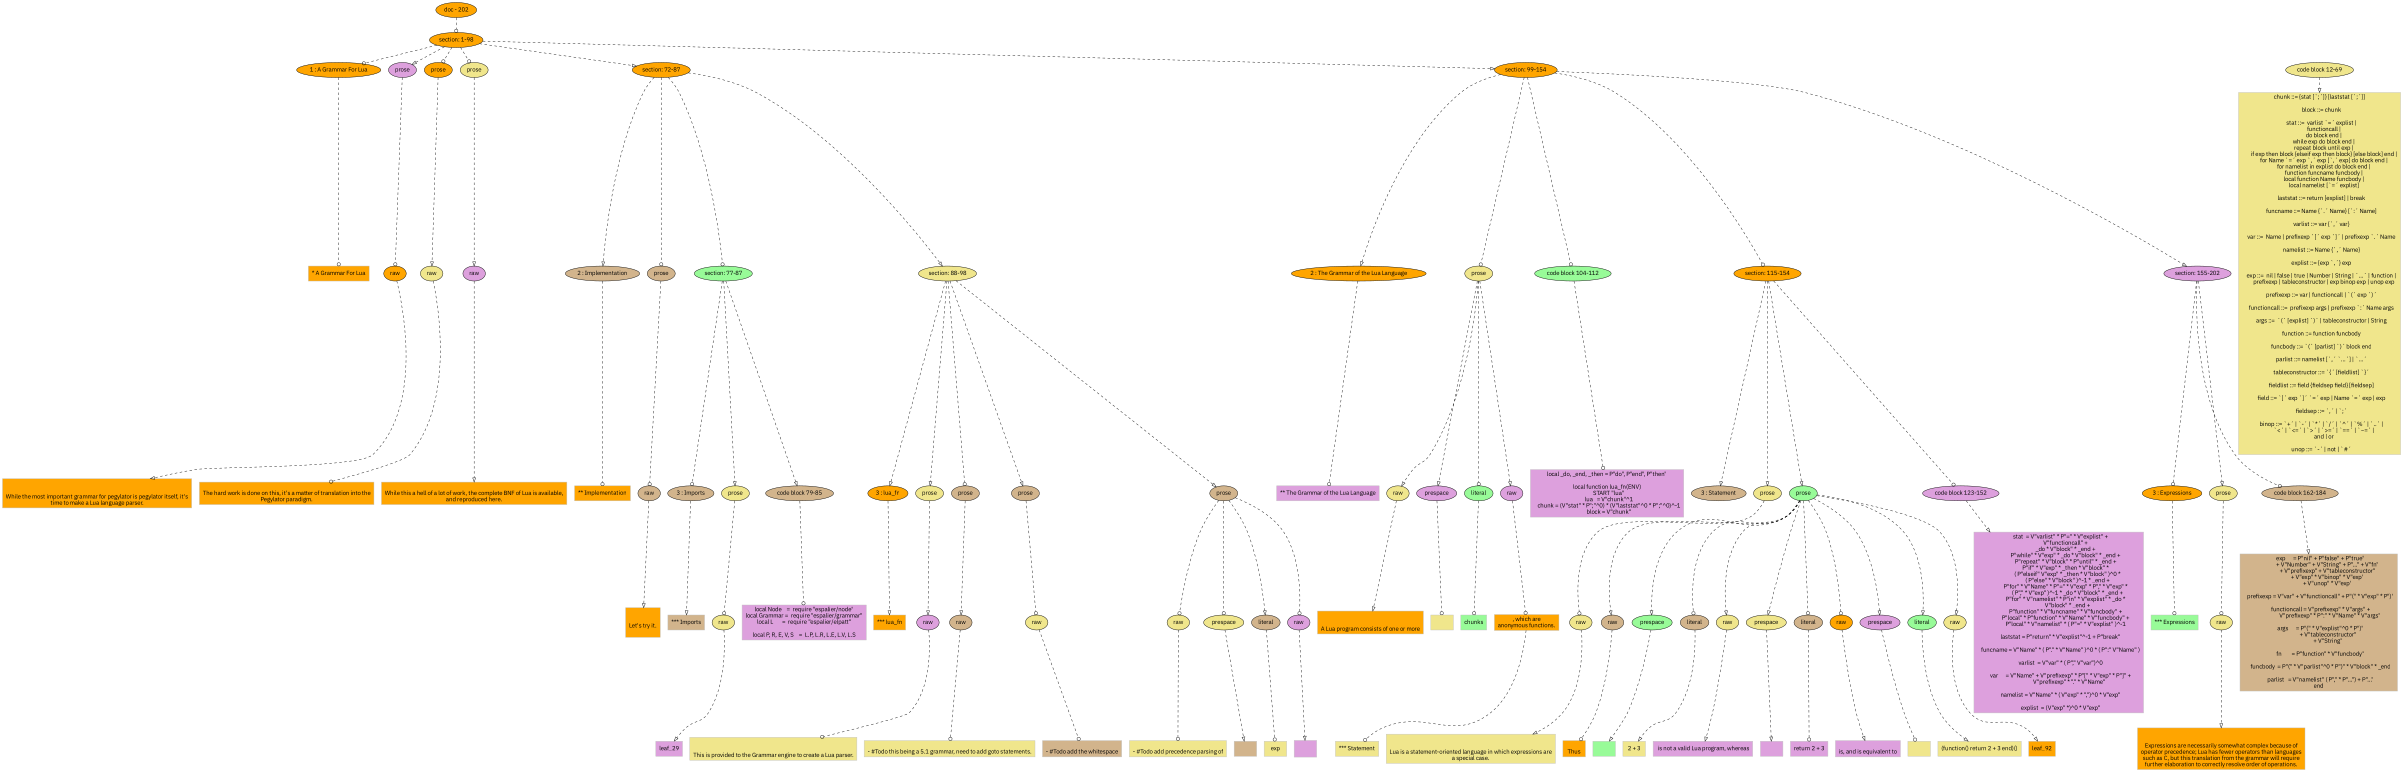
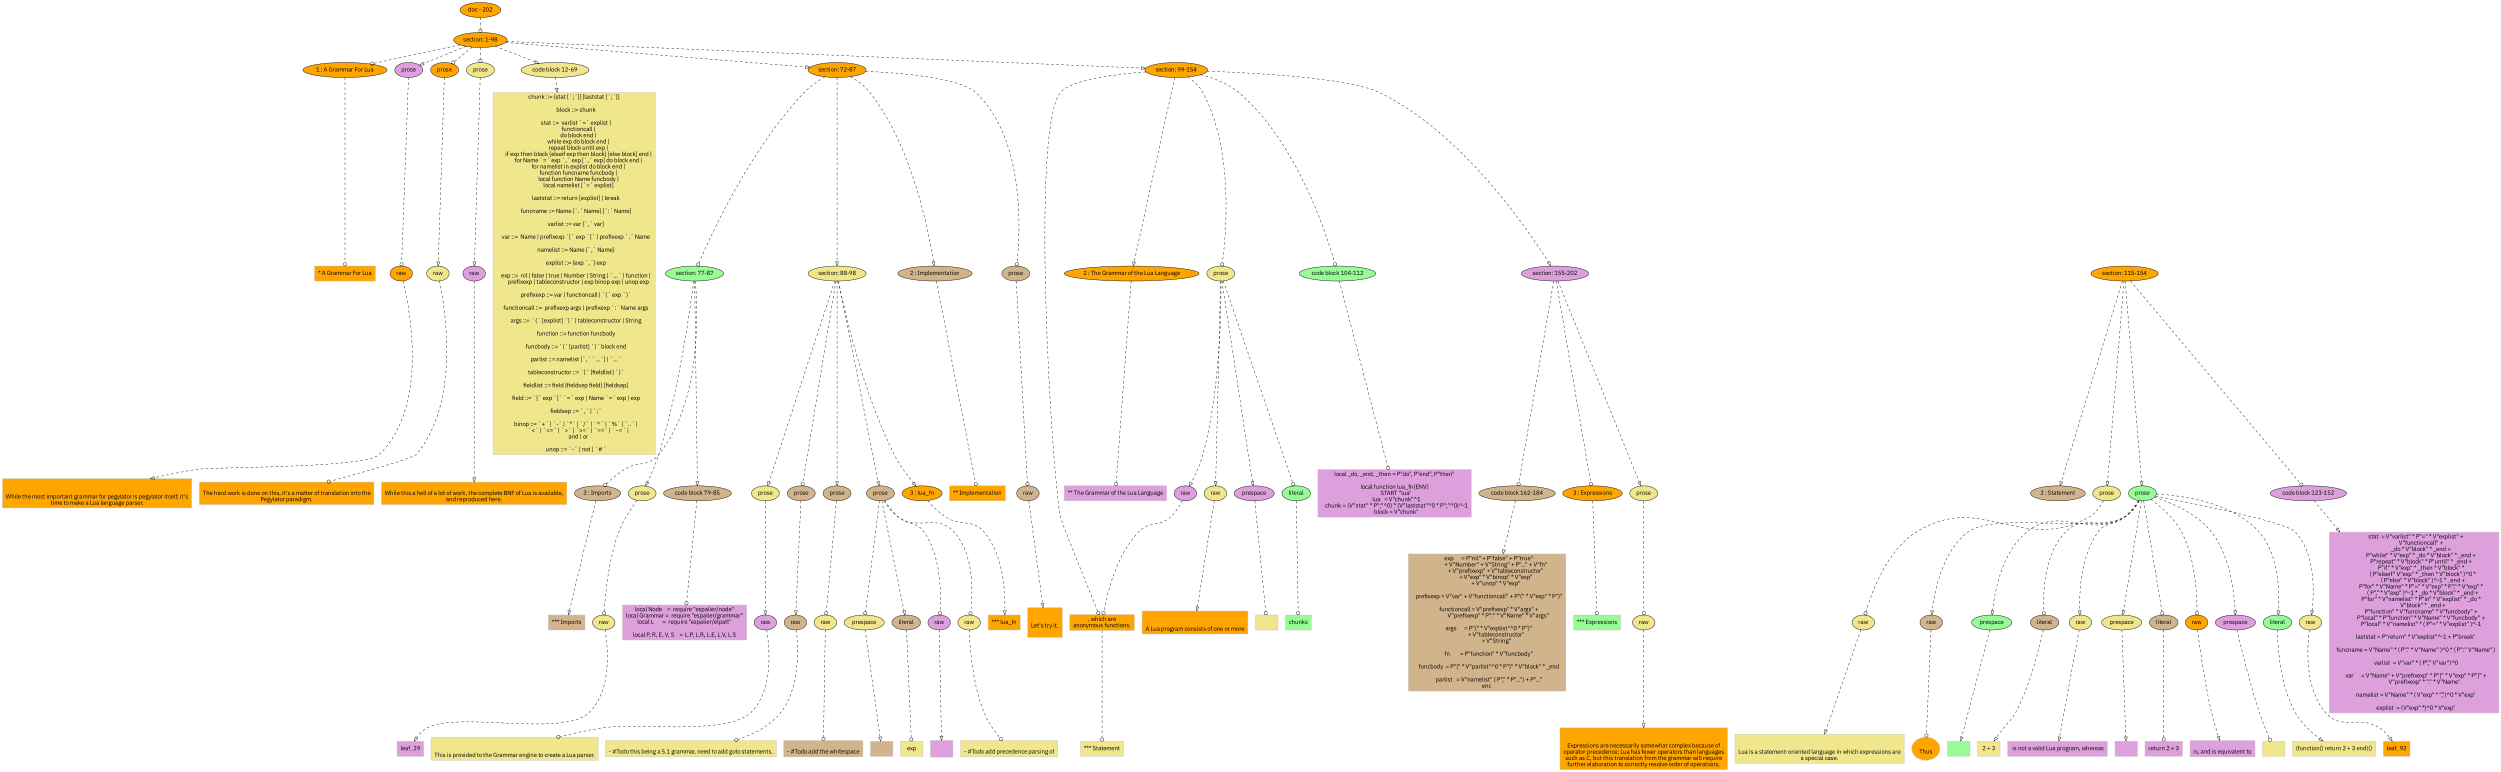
none -> (515, 54)
(1677, 145) -> (1046, 310)
(1574, 749) -> (1926, 749)
